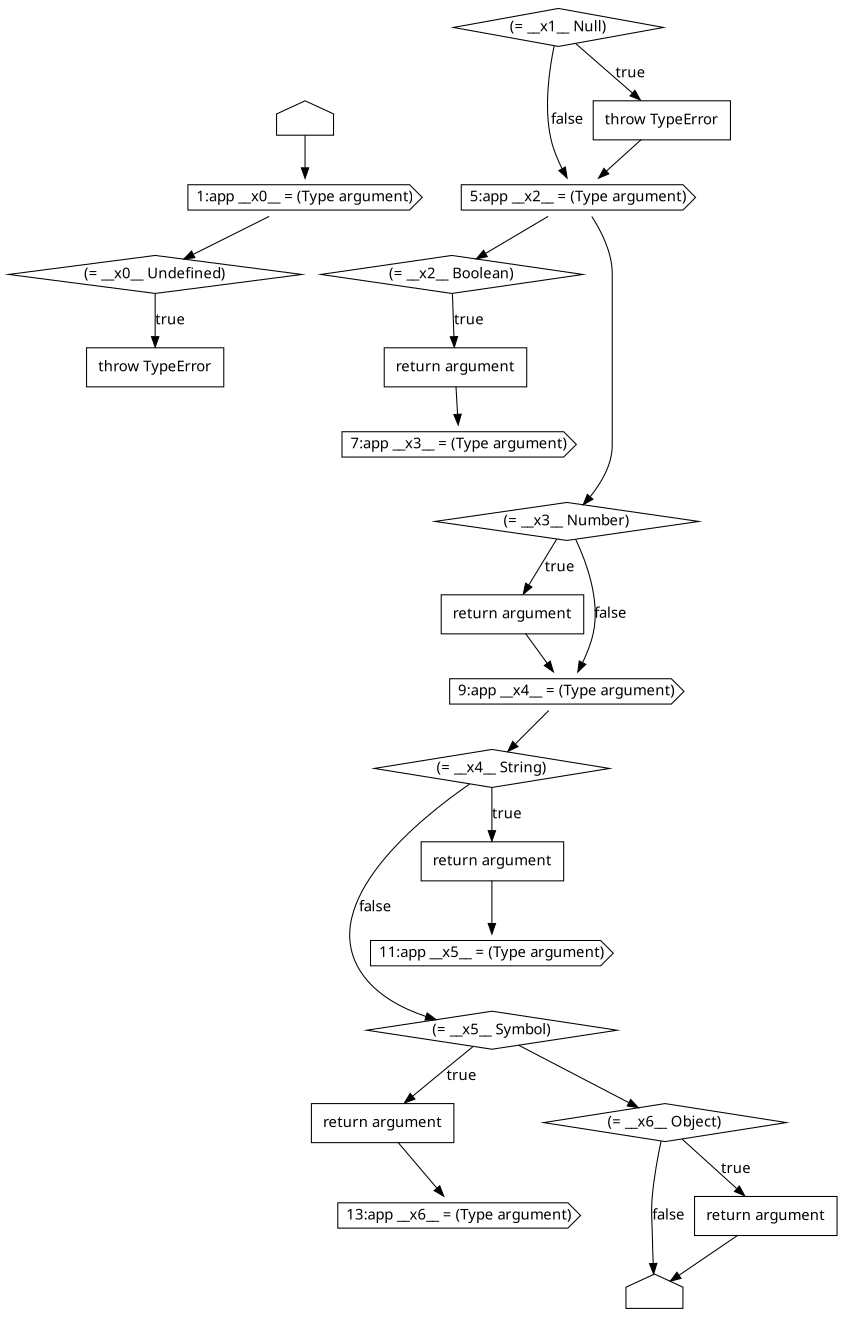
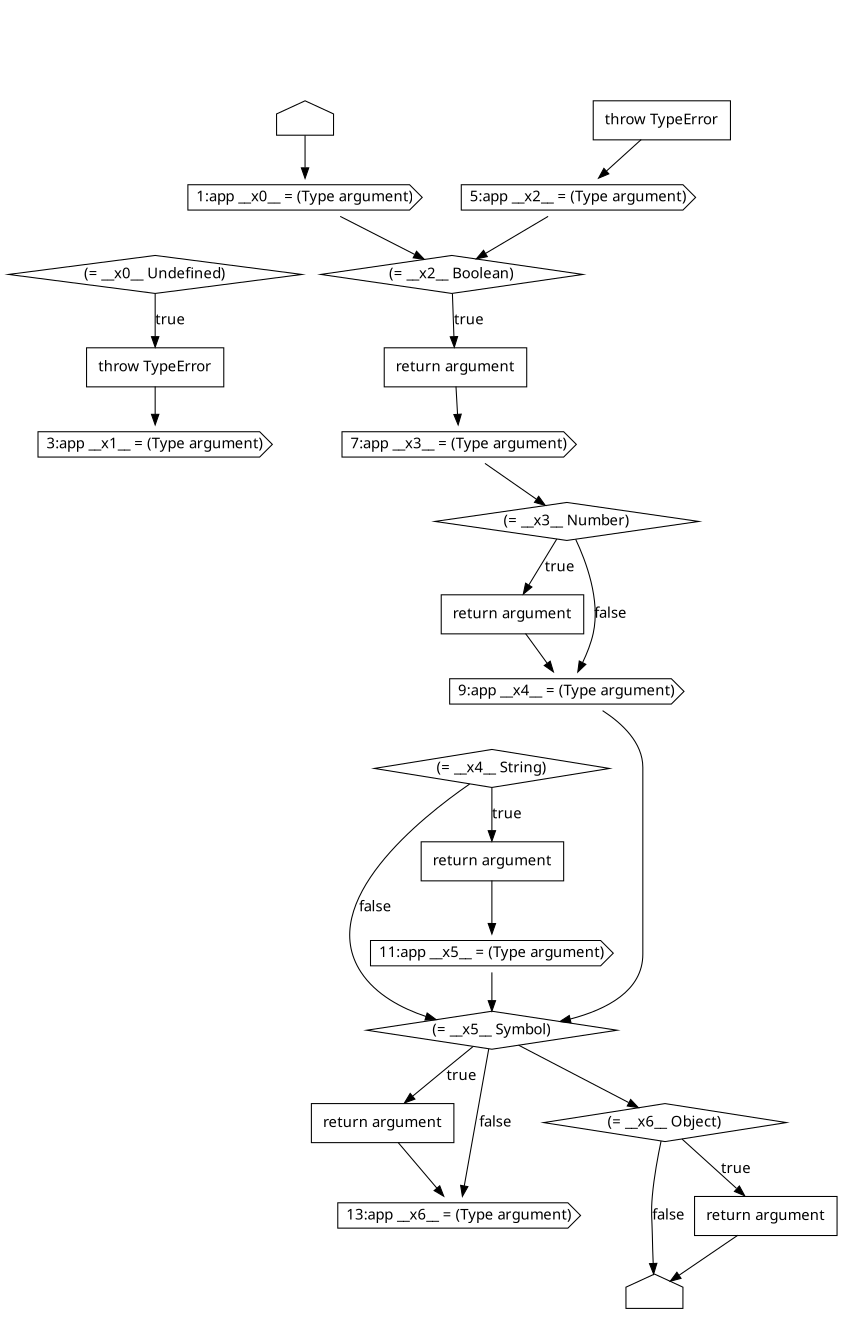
(558, 27) -> none
(231, 235) -> (377, 235)
(612, 357) -> (511, 481)
none -> (155, 444)
(532, 727) -> (643, 877)
none -> (492, 986)
none -> (477, 1117)
